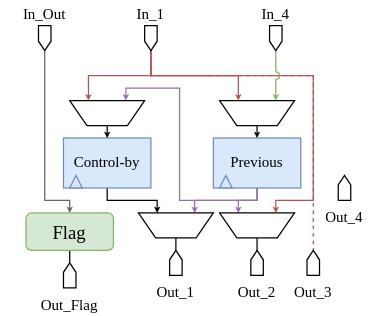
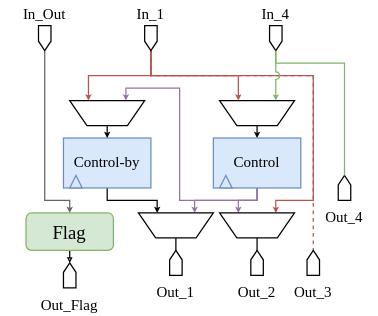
none -> (344, 86)
(257, 163) -> (257, 163)
(69, 258) -> (69, 256)
